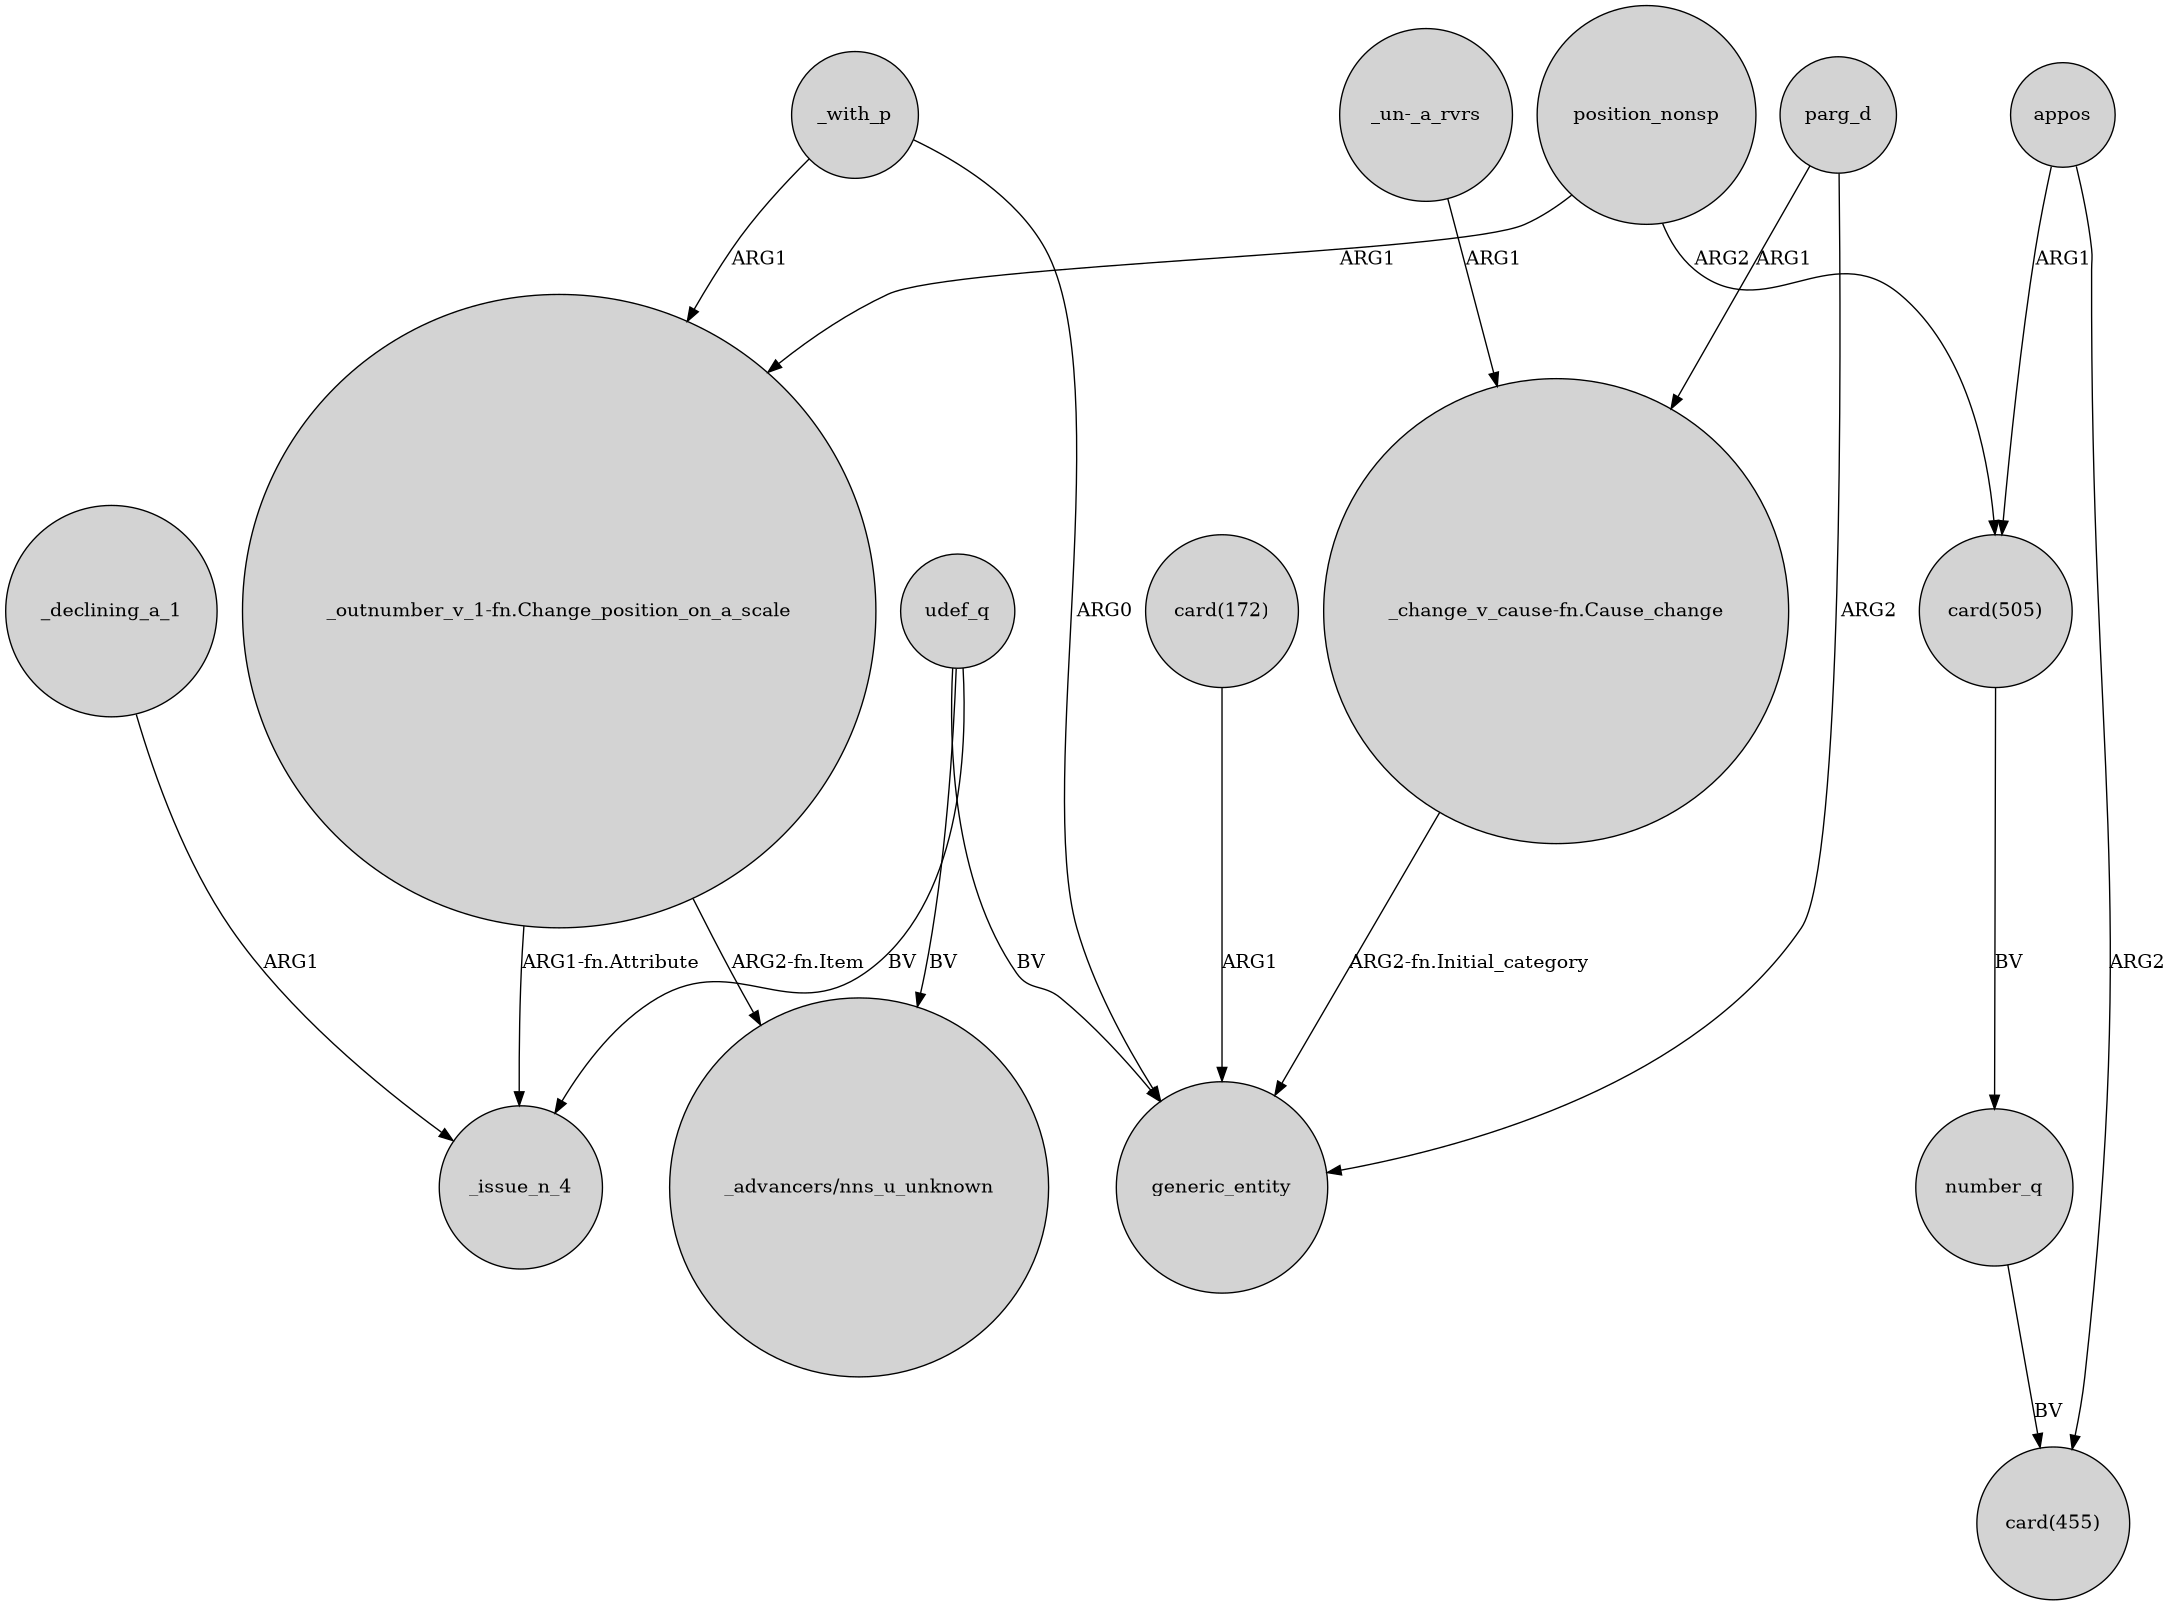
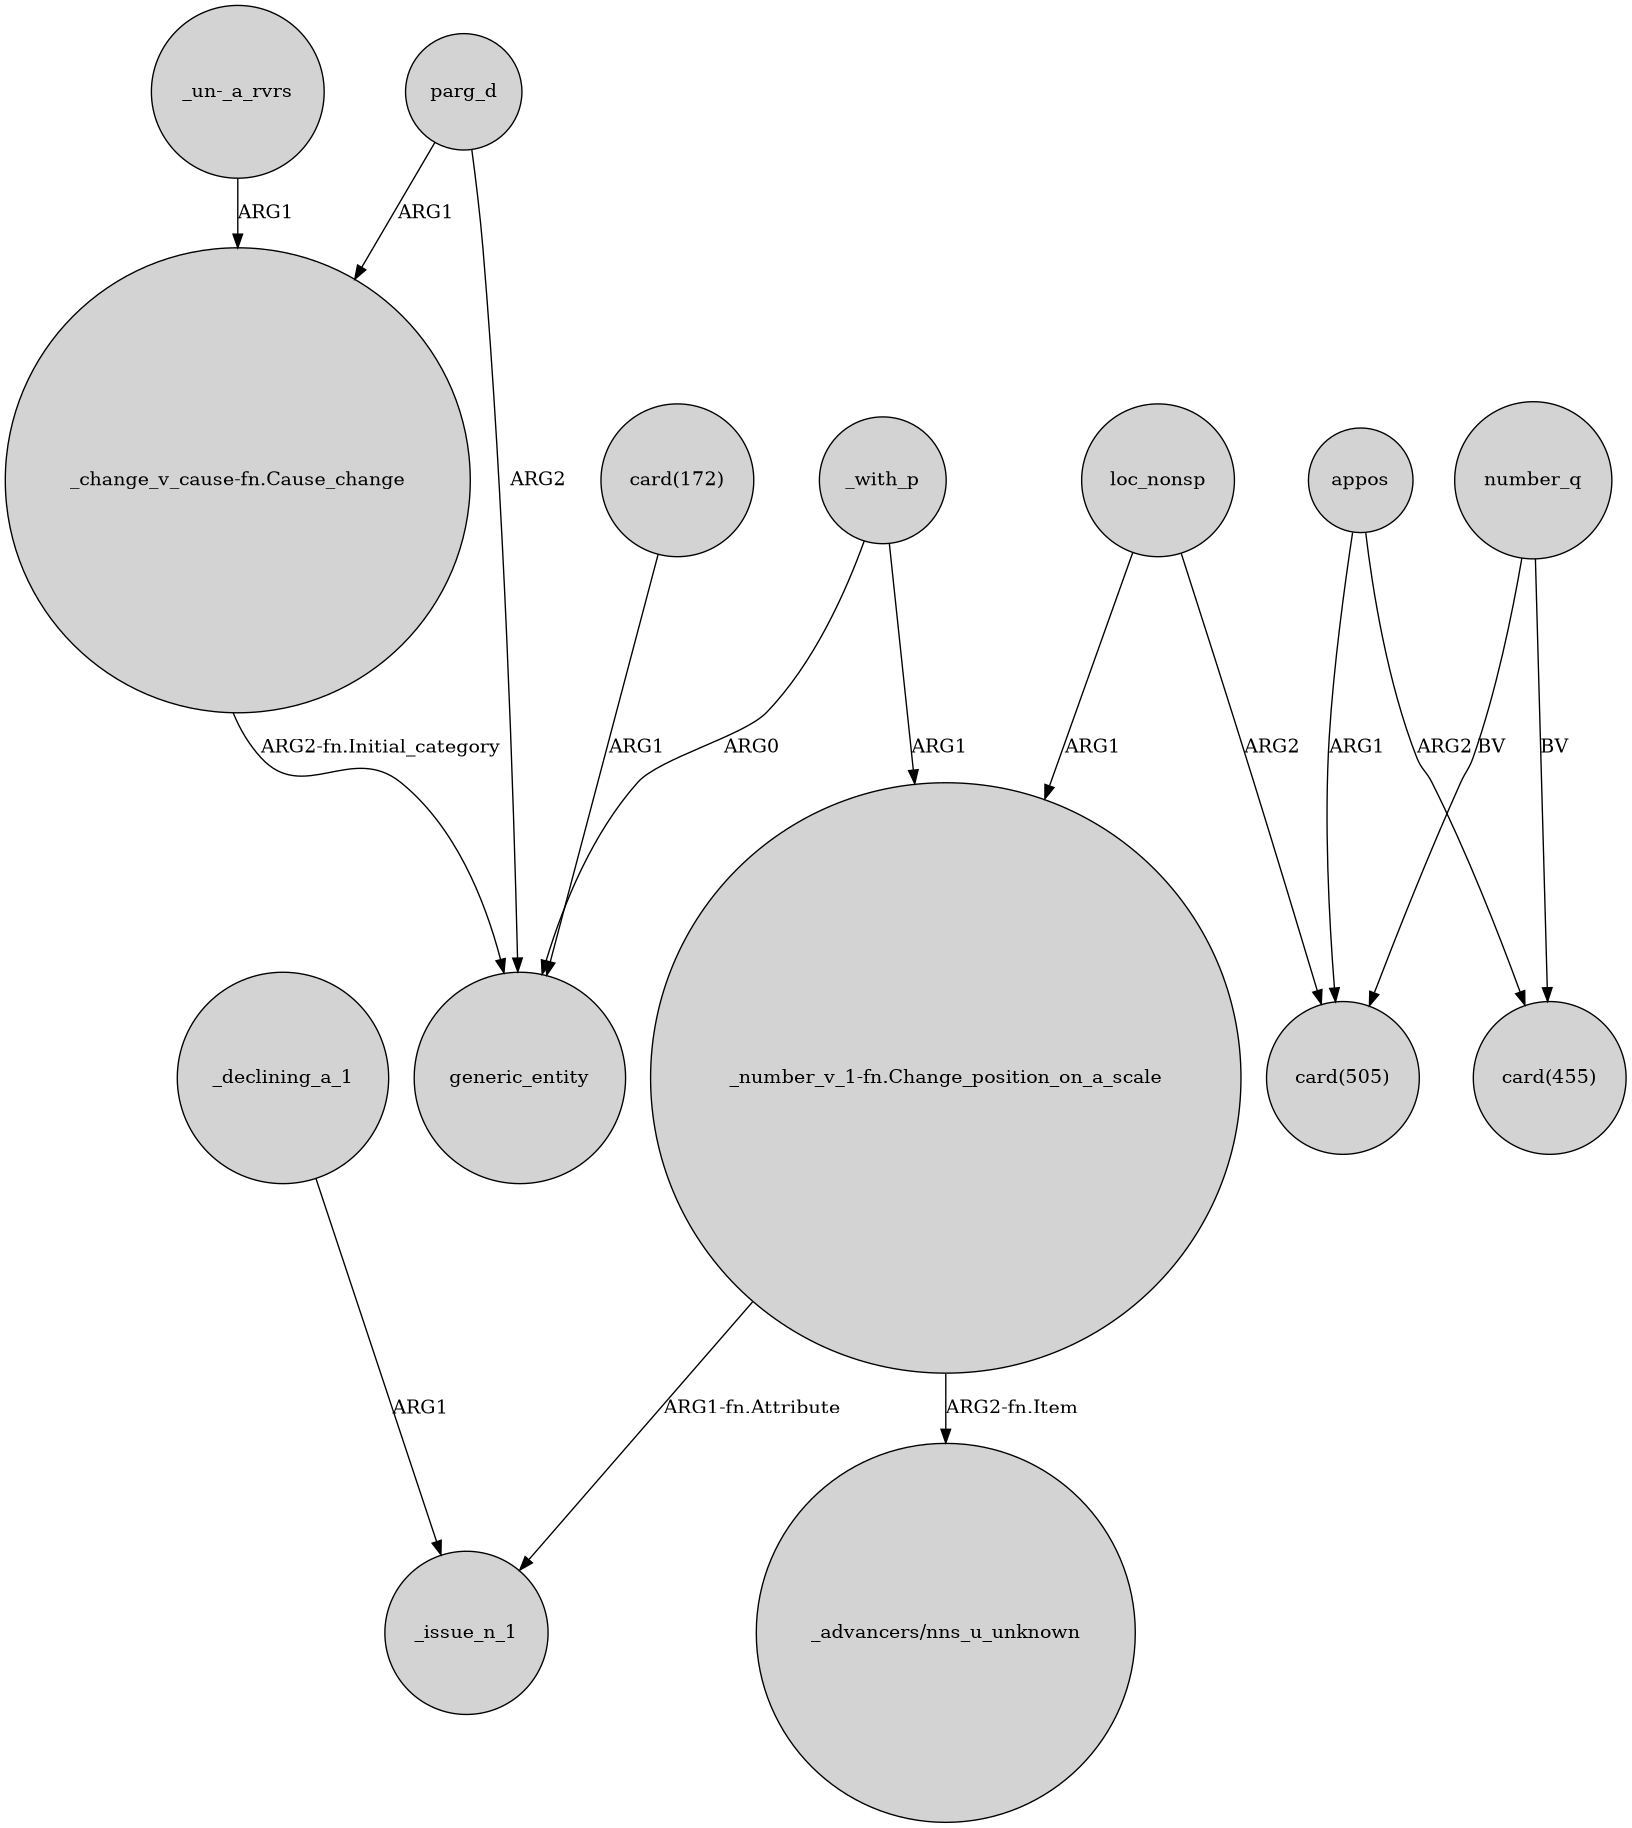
(1646, 115) -> (1158, 480)
(559, 611) -> (946, 1078)
(958, 611) -> none
(1995, 891) -> (1462, 780)
(521, 1187) -> (466, 1633)
